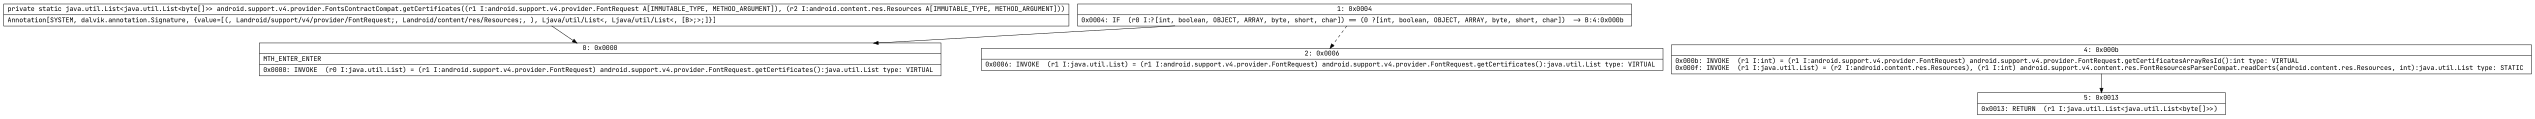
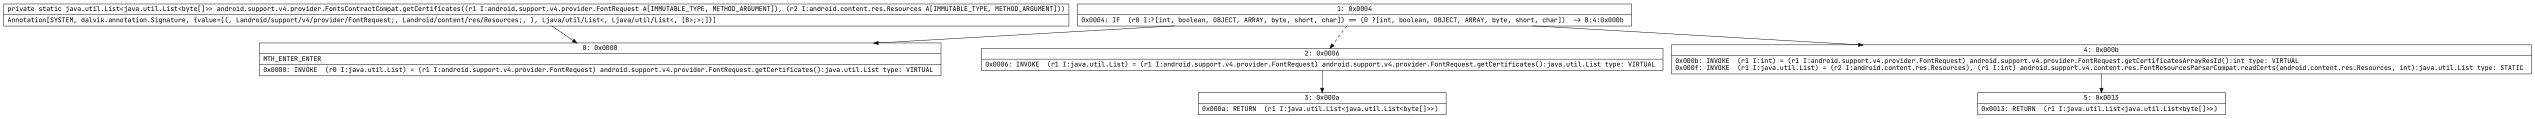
none -> (1695, 35)
none -> (1322, 104)
